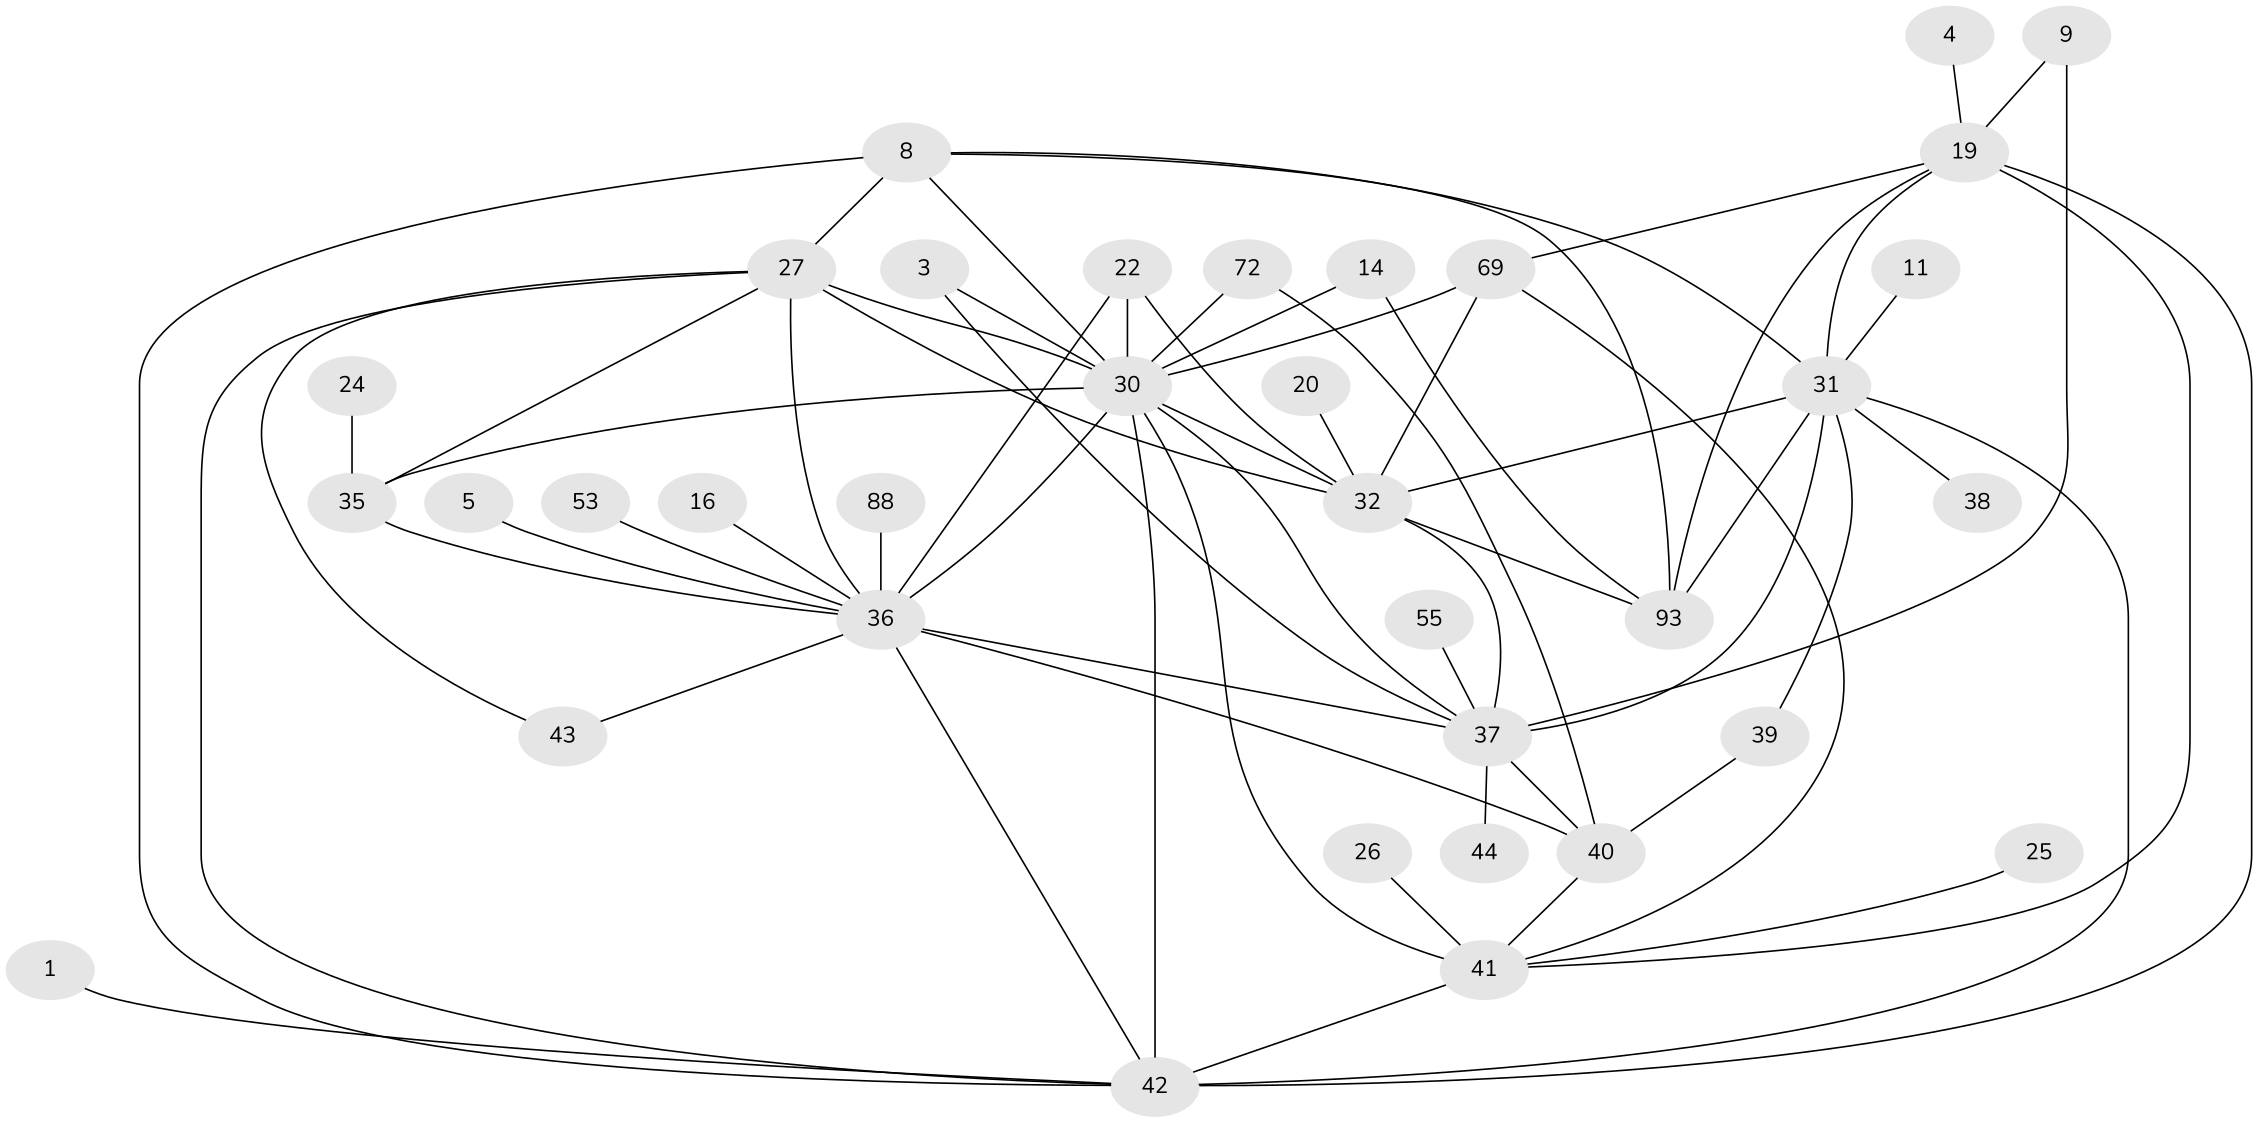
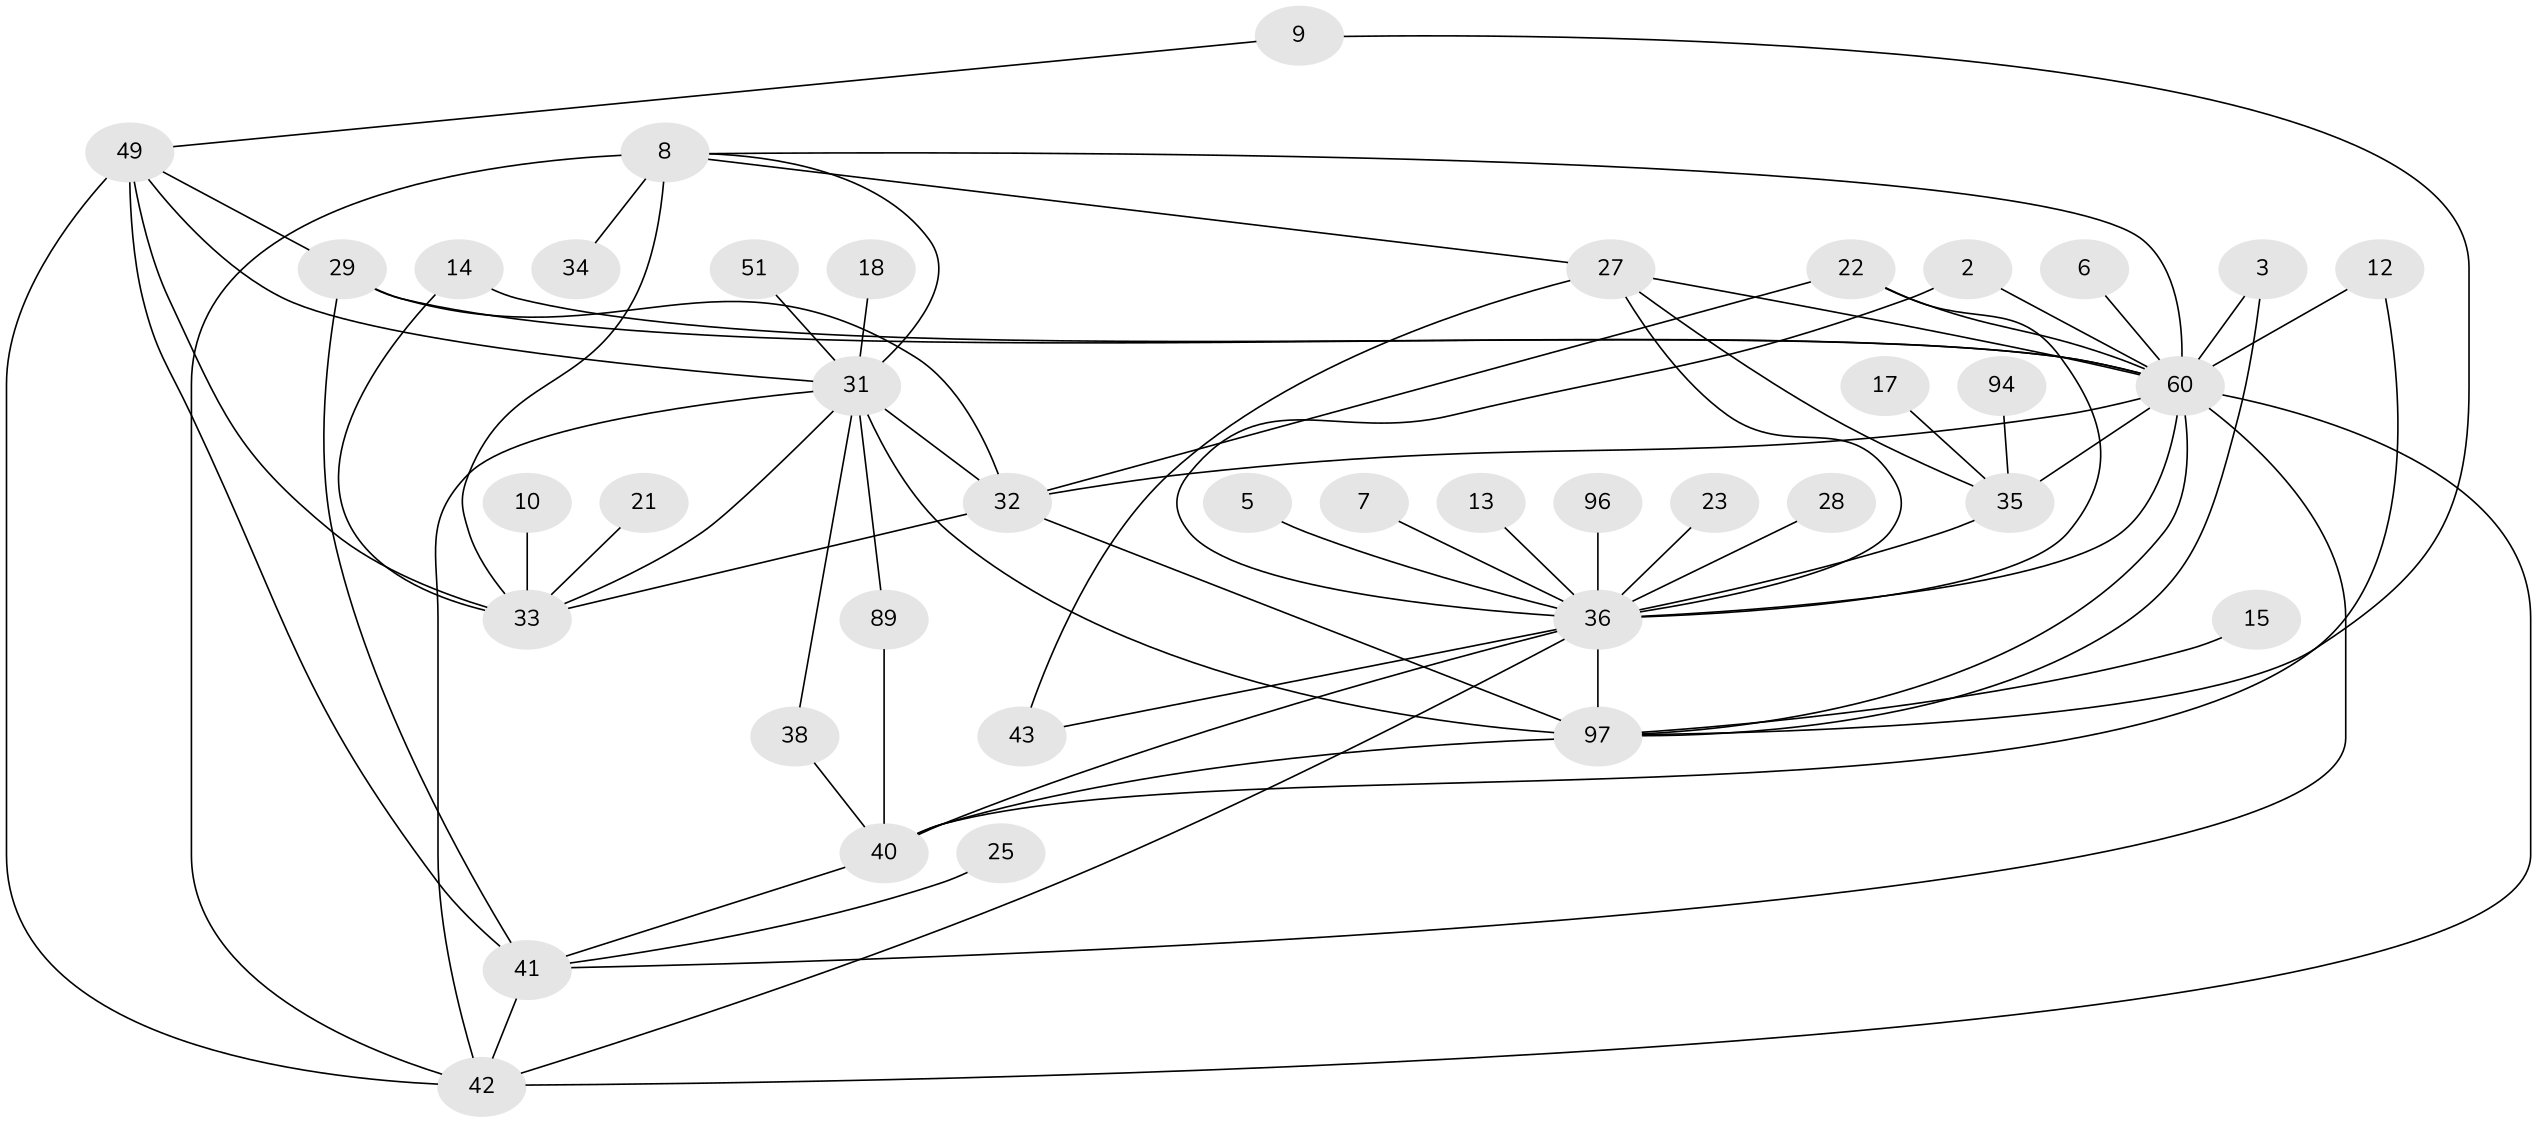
(1950, 36) -> none
(1965, 152) -> (130, 152)
none -> (576, 269)
none -> (871, 269)
(1247, 269) -> (2380, 269)
(1491, 269) -> (342, 269)
(1916, 269) -> (754, 269)
none -> (1968, 269)
none -> (2085, 269)
(352, 386) -> (2002, 386)
(1127, 386) -> (2180, 386)
(1306, 386) -> none
none -> (1885, 386)
(1066, 414) -> none
none -> (527, 503)
(586, 503) -> (1481, 503)
none -> (644, 503)
(702, 503) -> (1598, 503)
(881, 503) -> (1831, 503)
none -> (1364, 503)
none -> (1715, 503)
(1429, 620) -> (2257, 620)
(1669, 620) -> (527, 620)
(1488, 736) -> (1598, 736)
(1765, 736) -> (884, 620)
none -> (840, 795)
(201, 834) -> none
(1368, 853) -> none
(1484, 853) -> none
(50, 970) -> none
